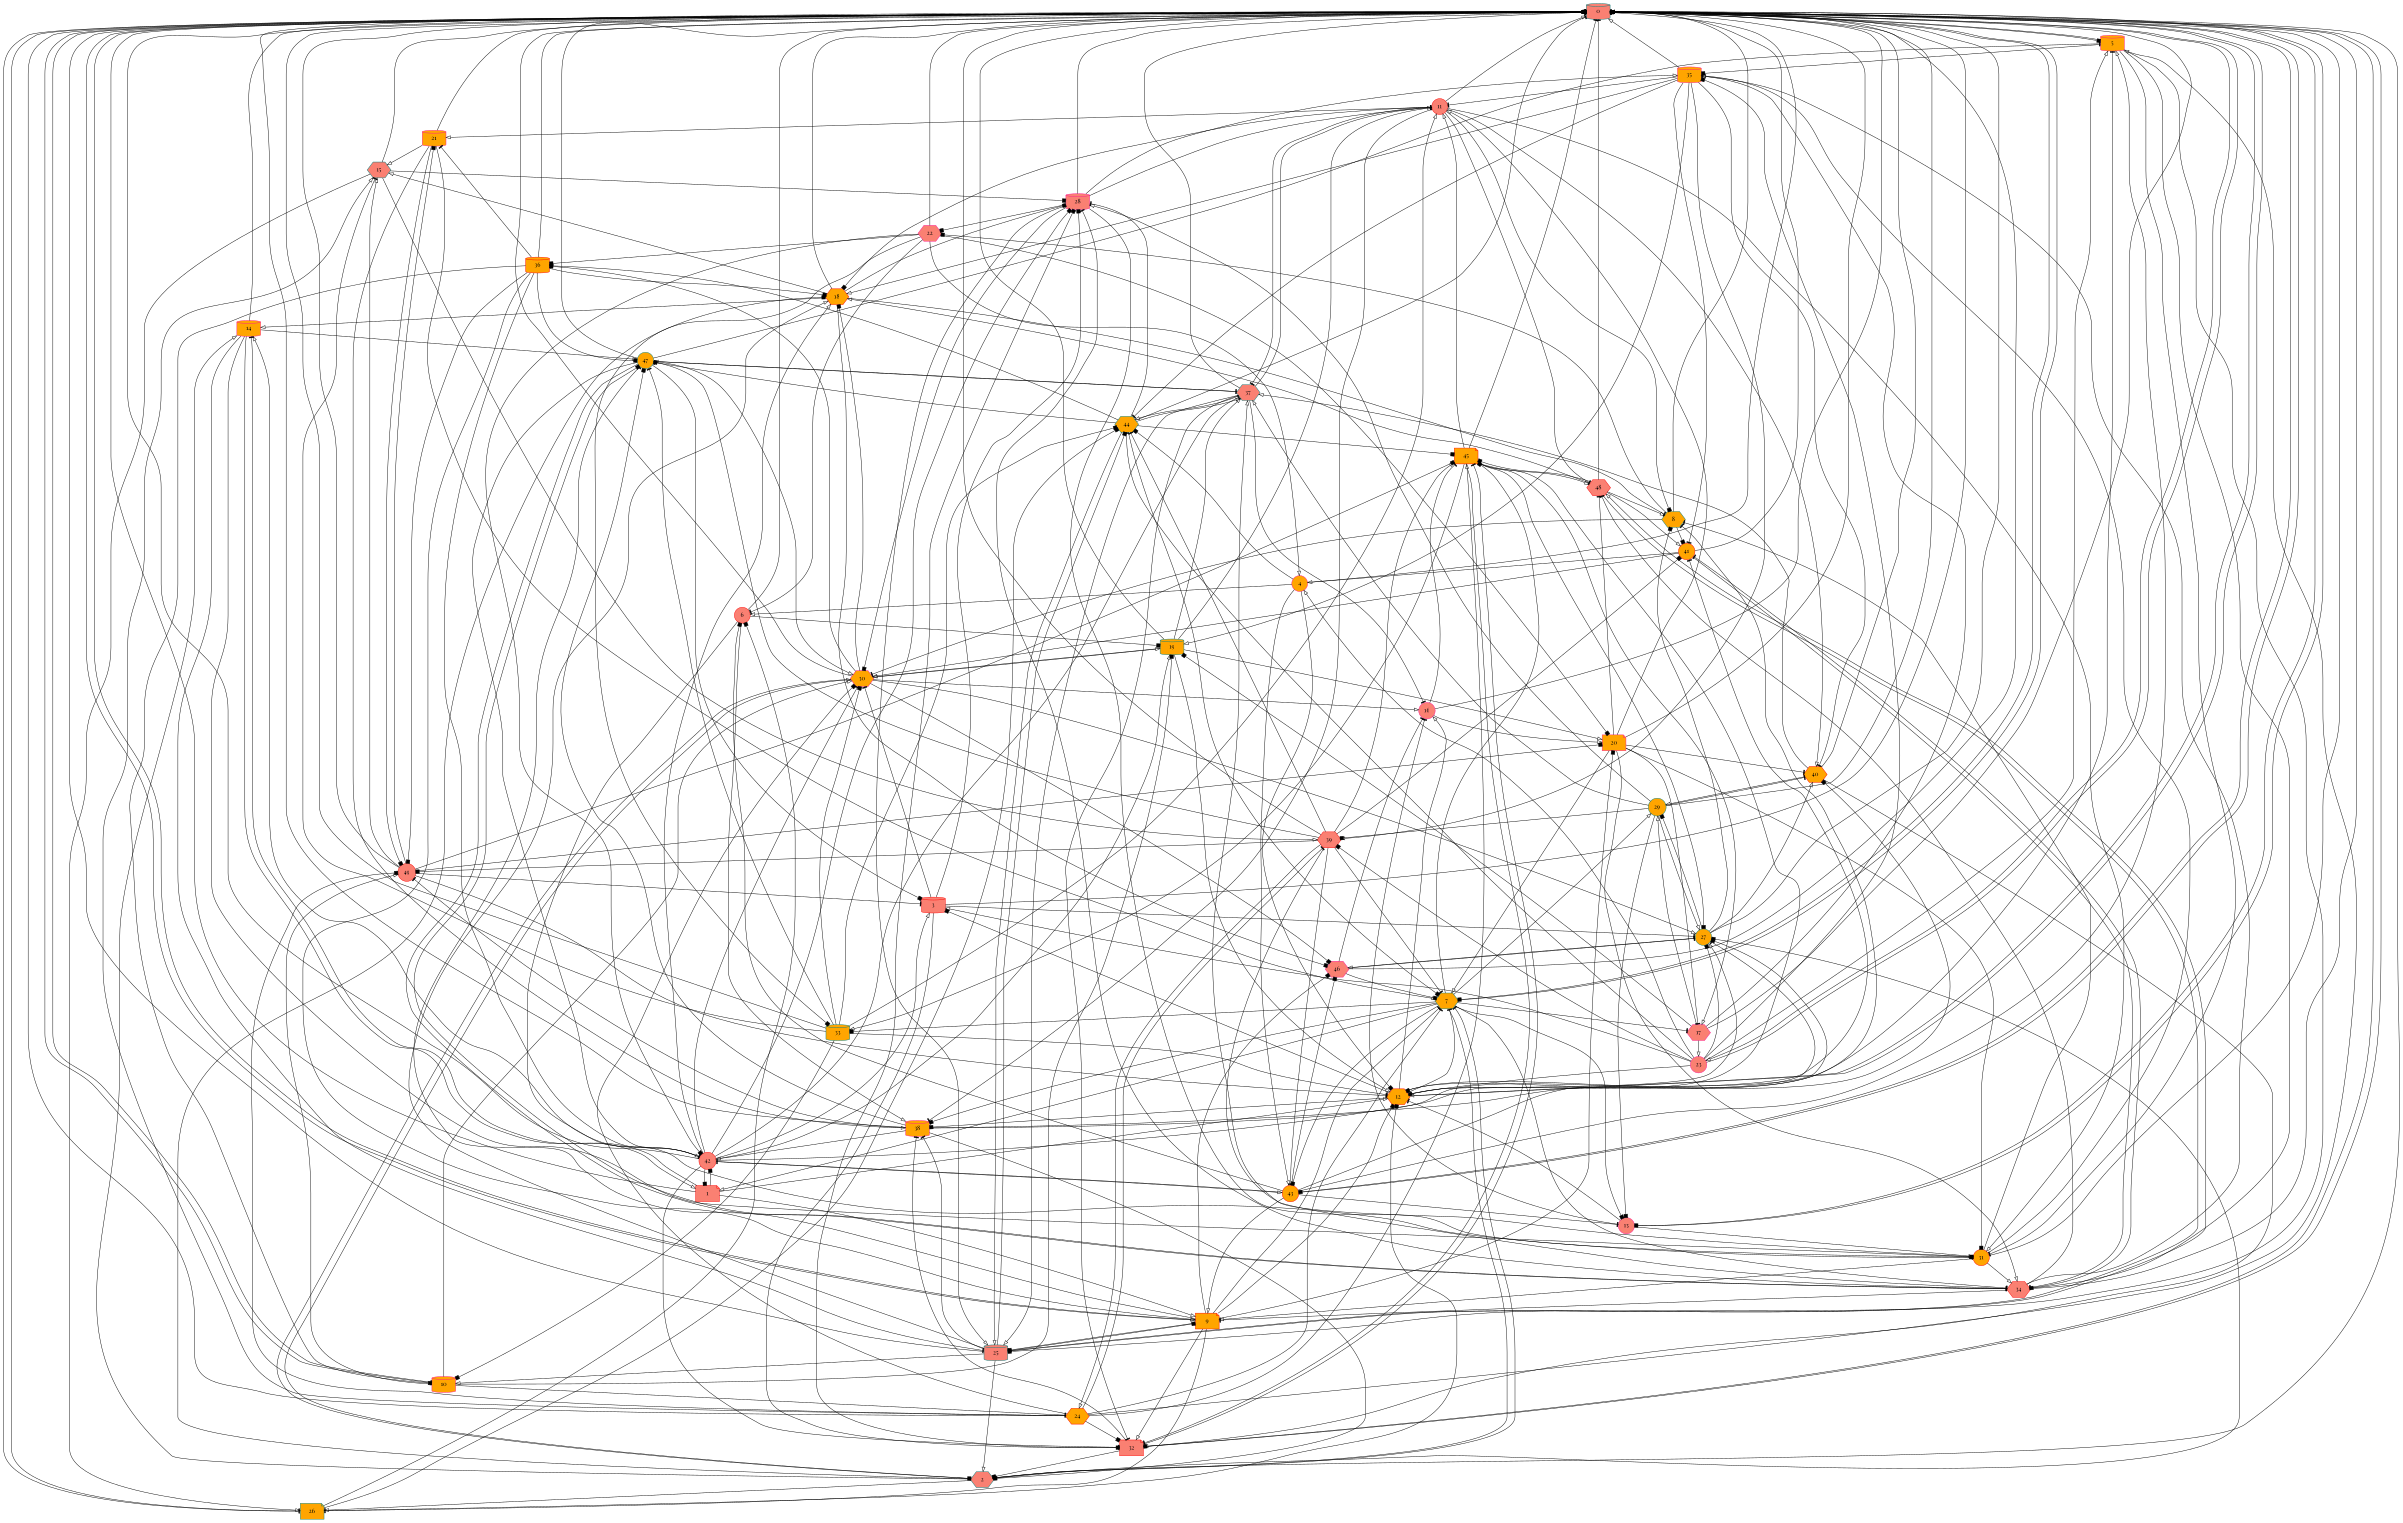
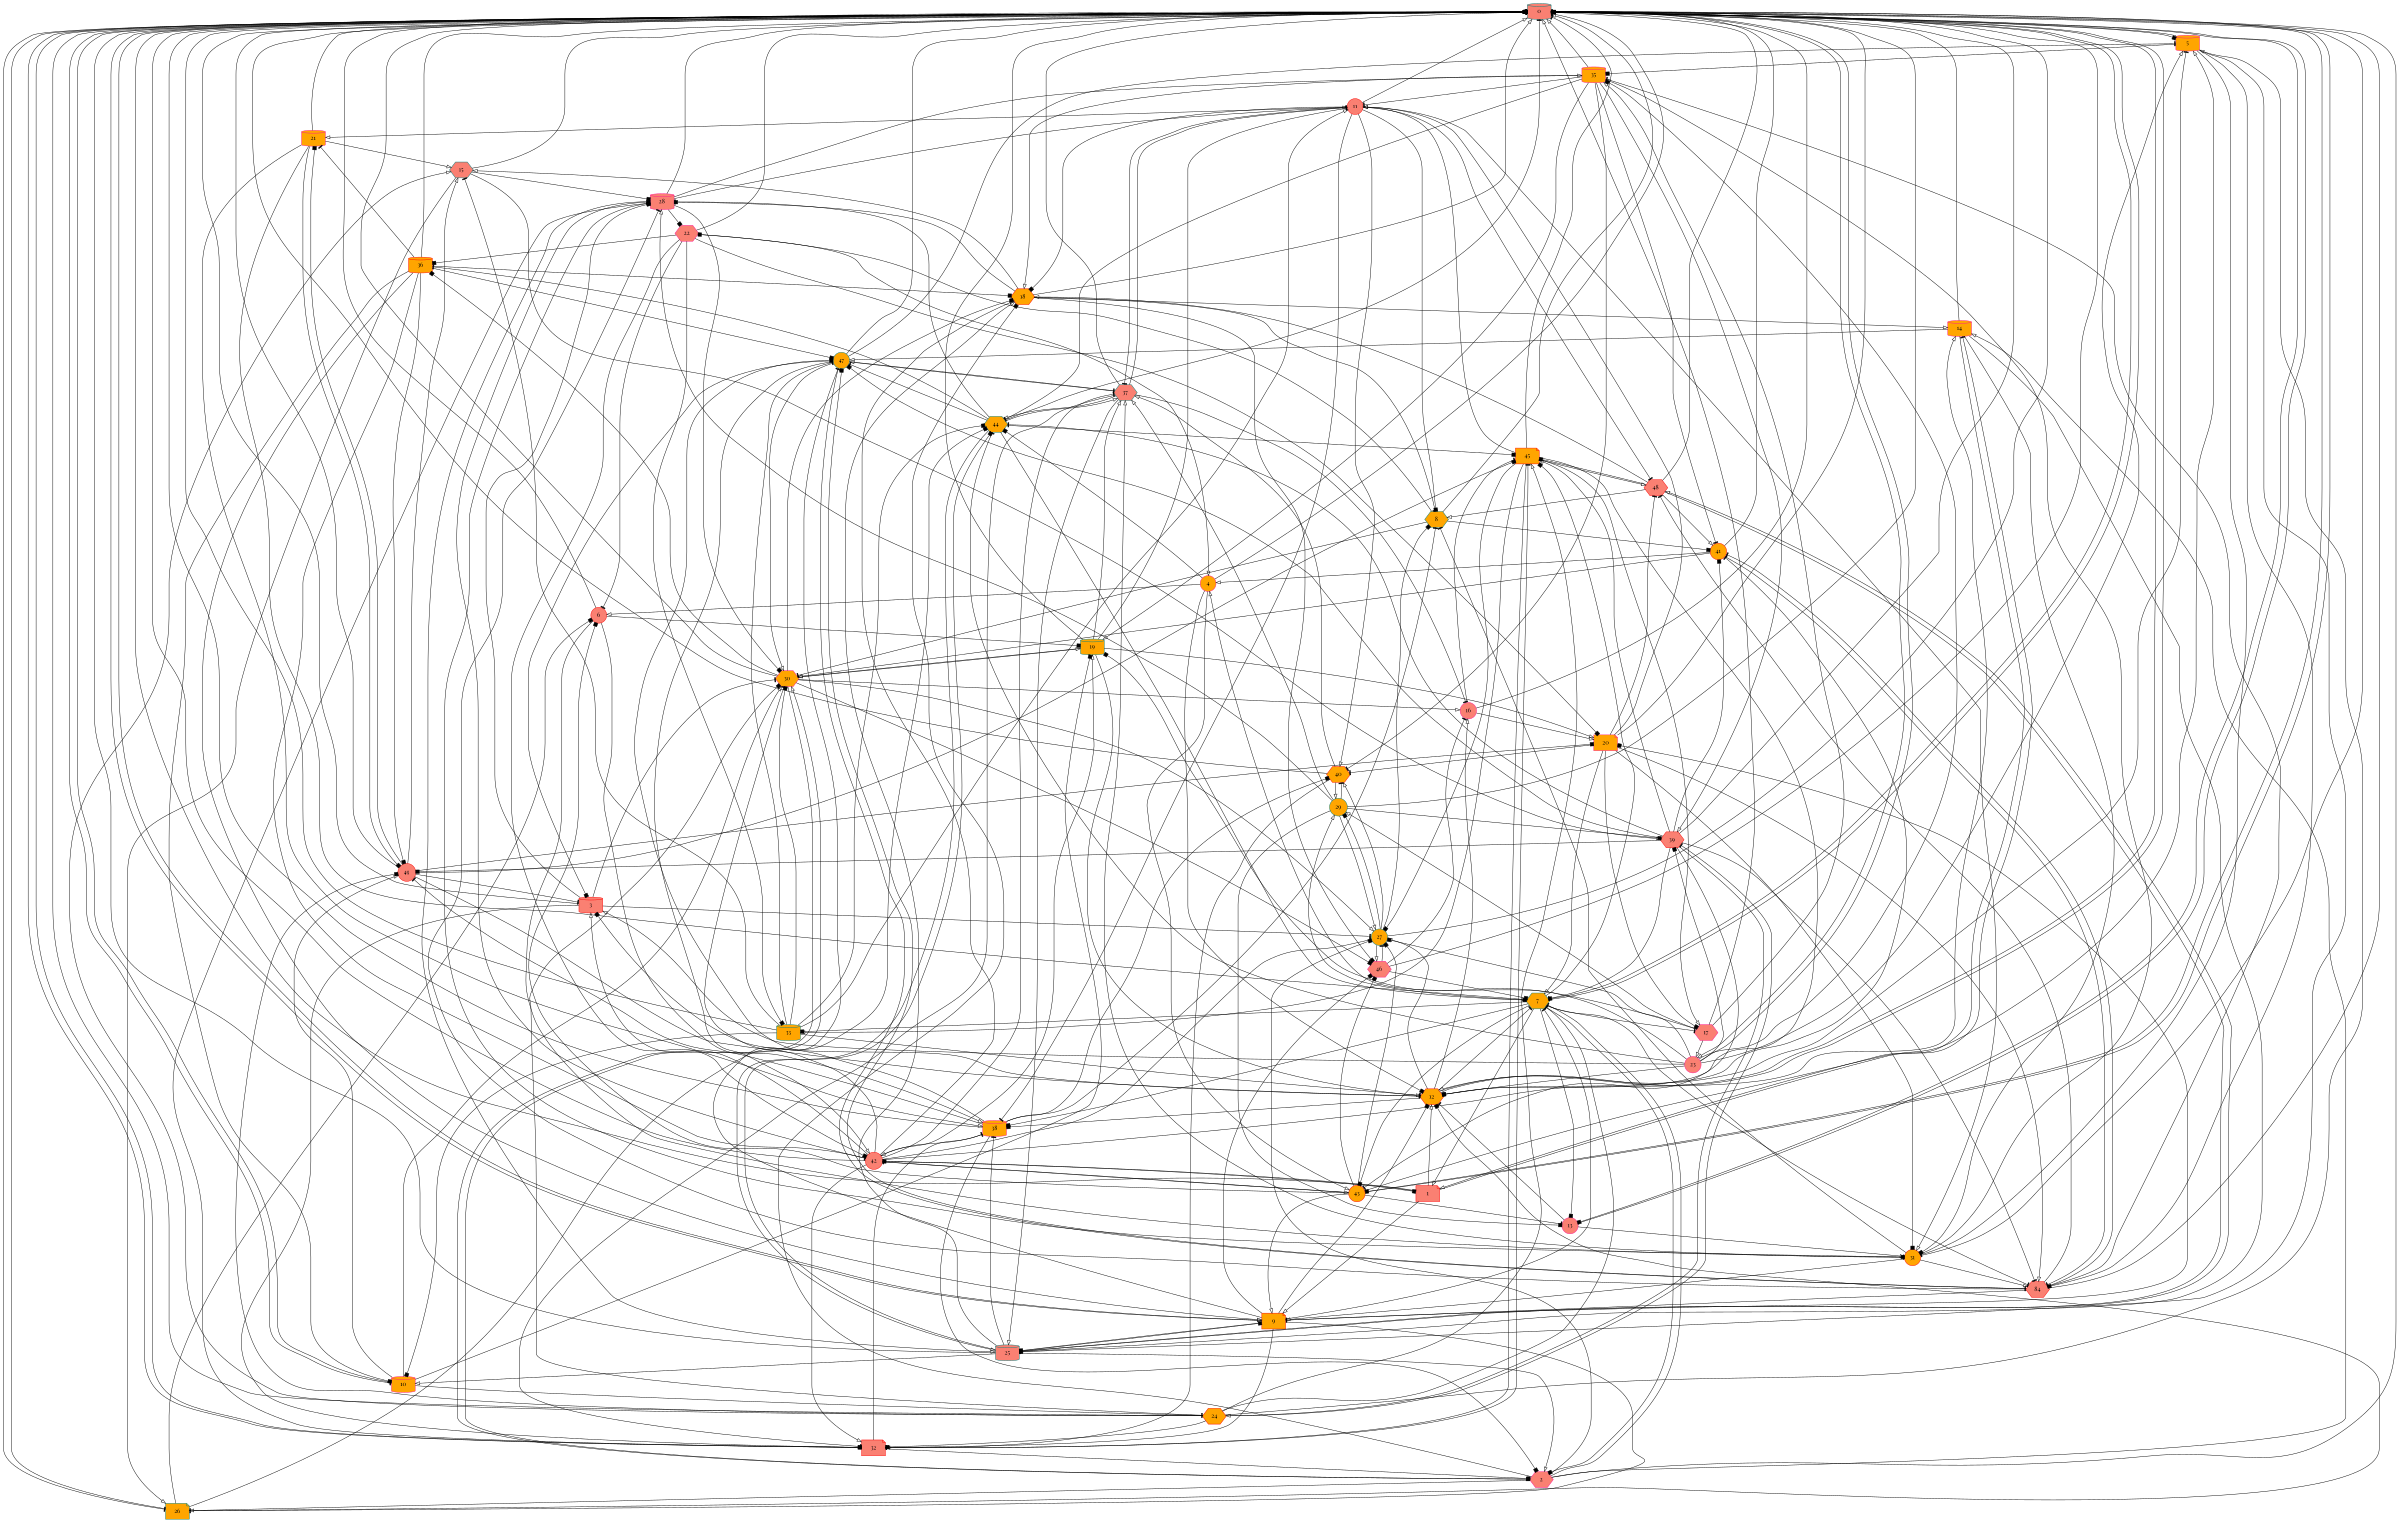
(1681, 876) -> (1620, 899)
(1371, 1047) -> none
(2019, 1289) -> (2038, 1289)
(782, 1430) -> (812, 1292)
(982, 1480) -> (1541, 1480)
